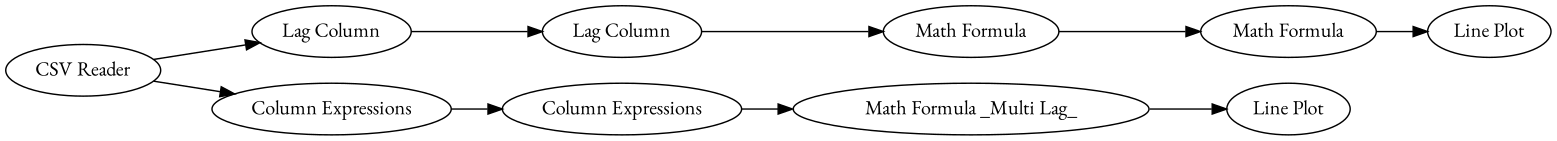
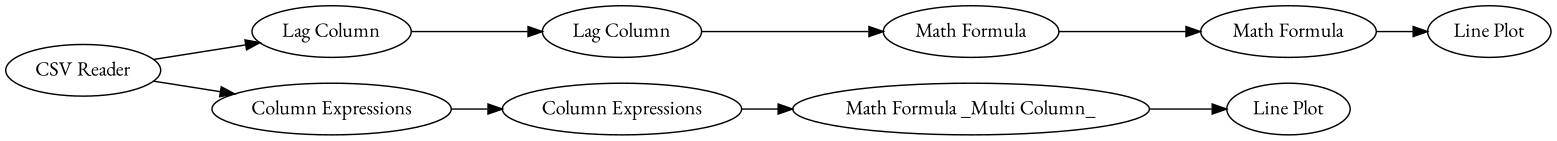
(971, 109) -> (971, 109)
